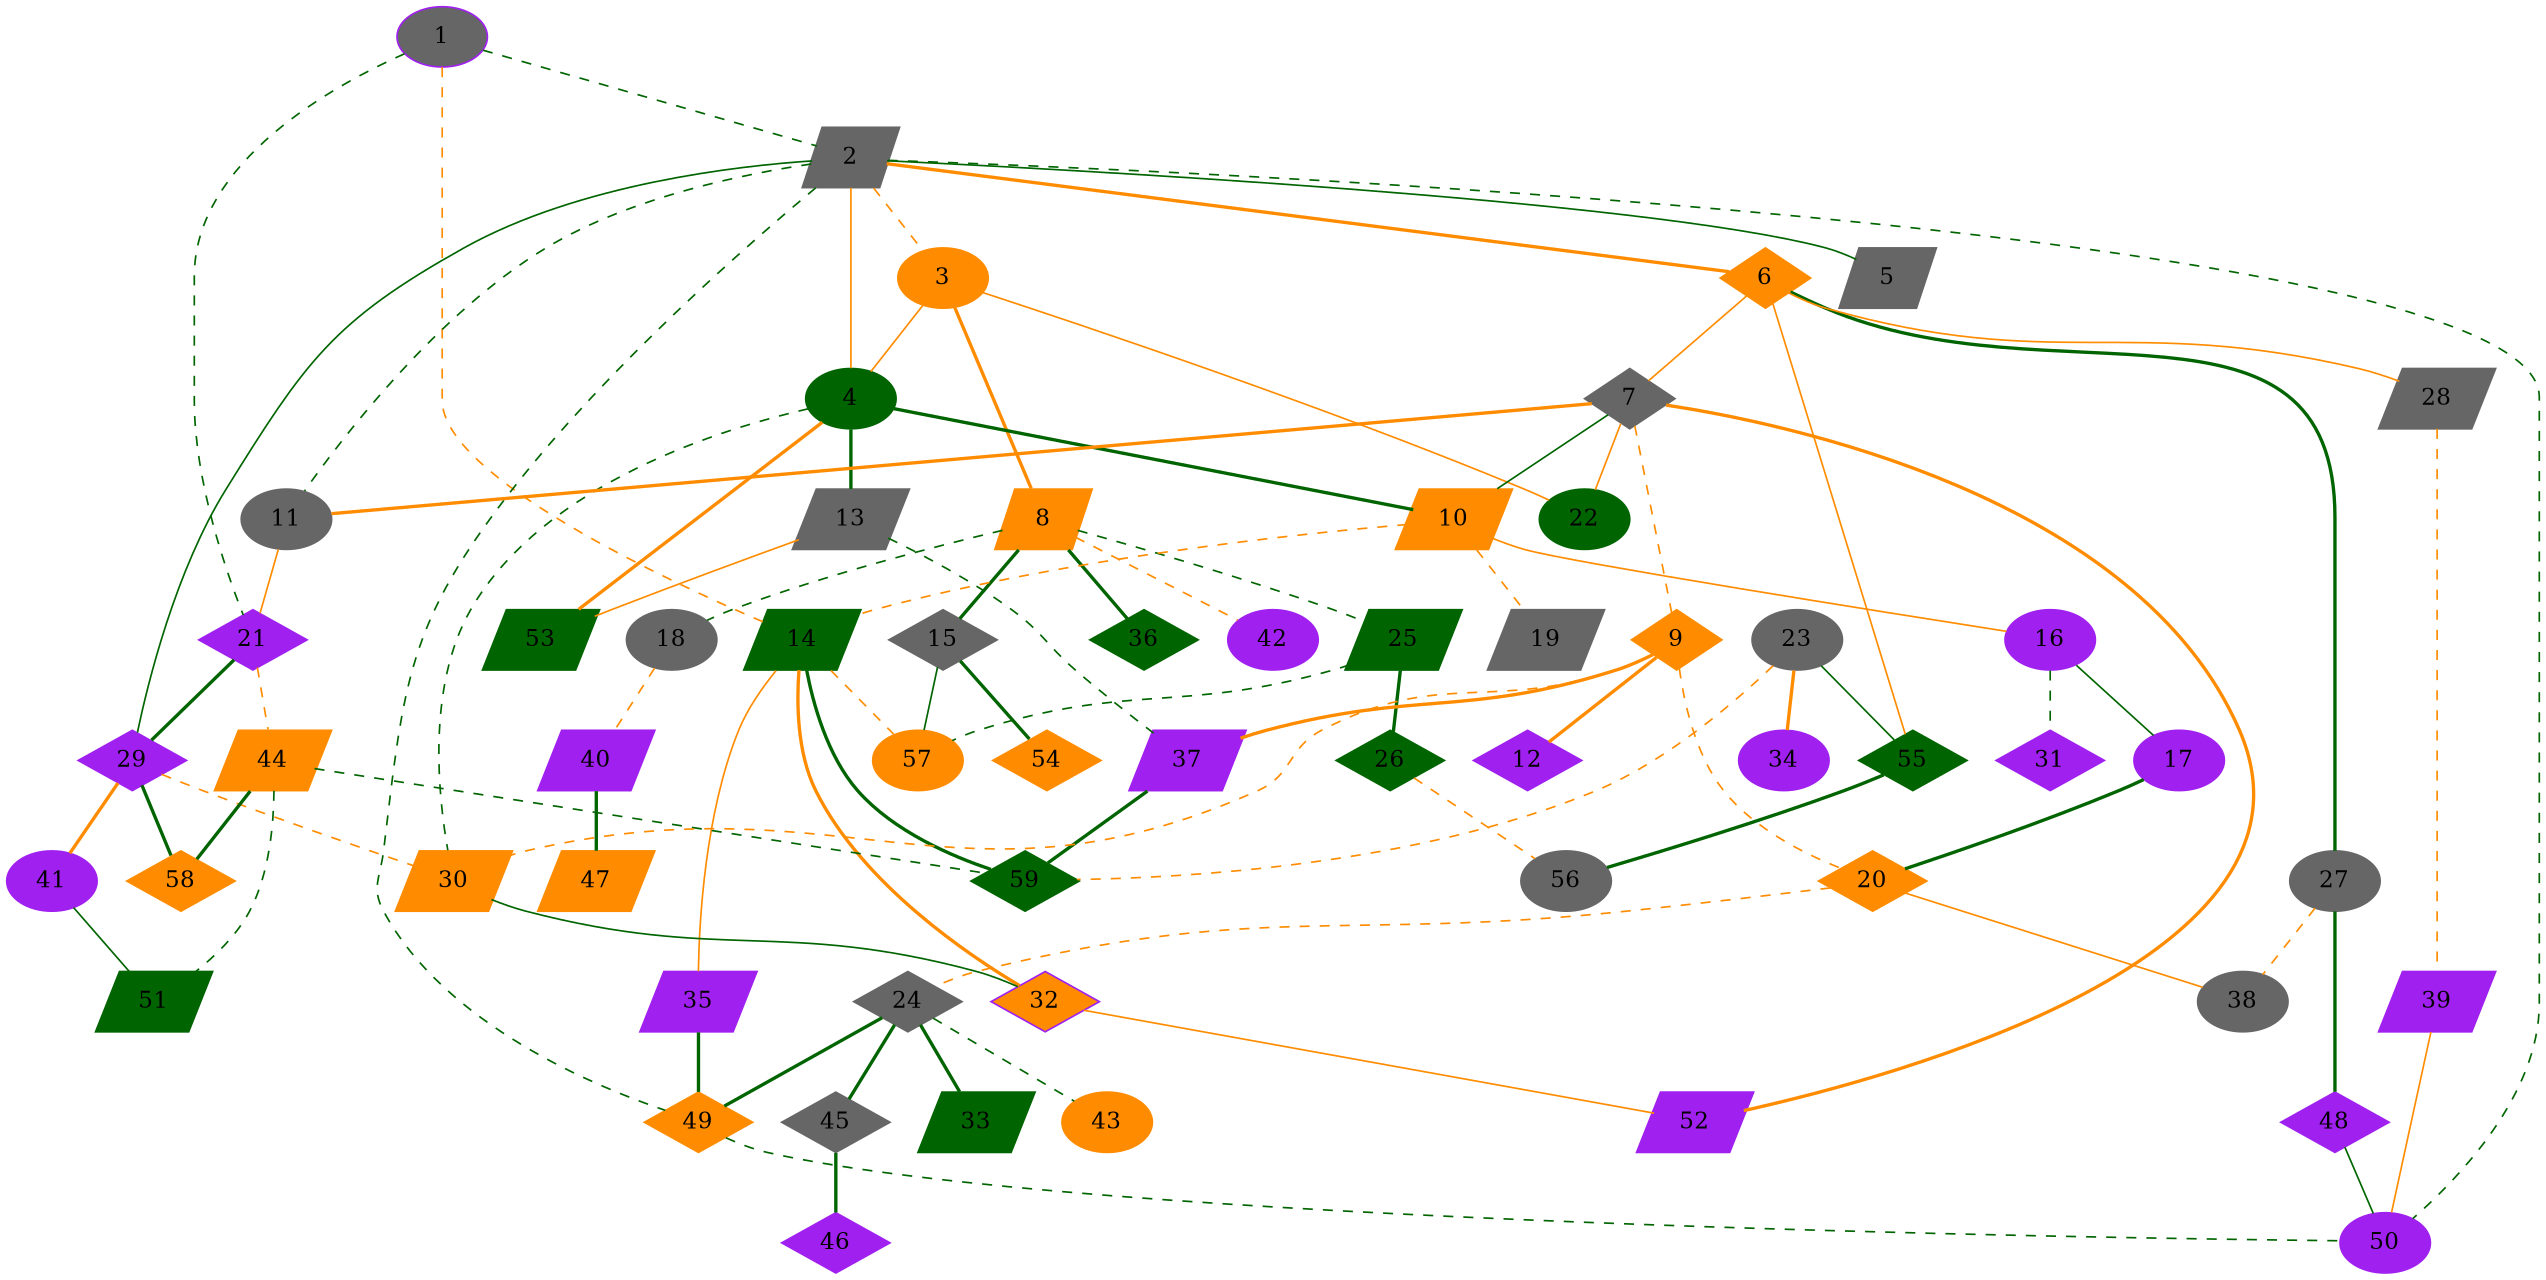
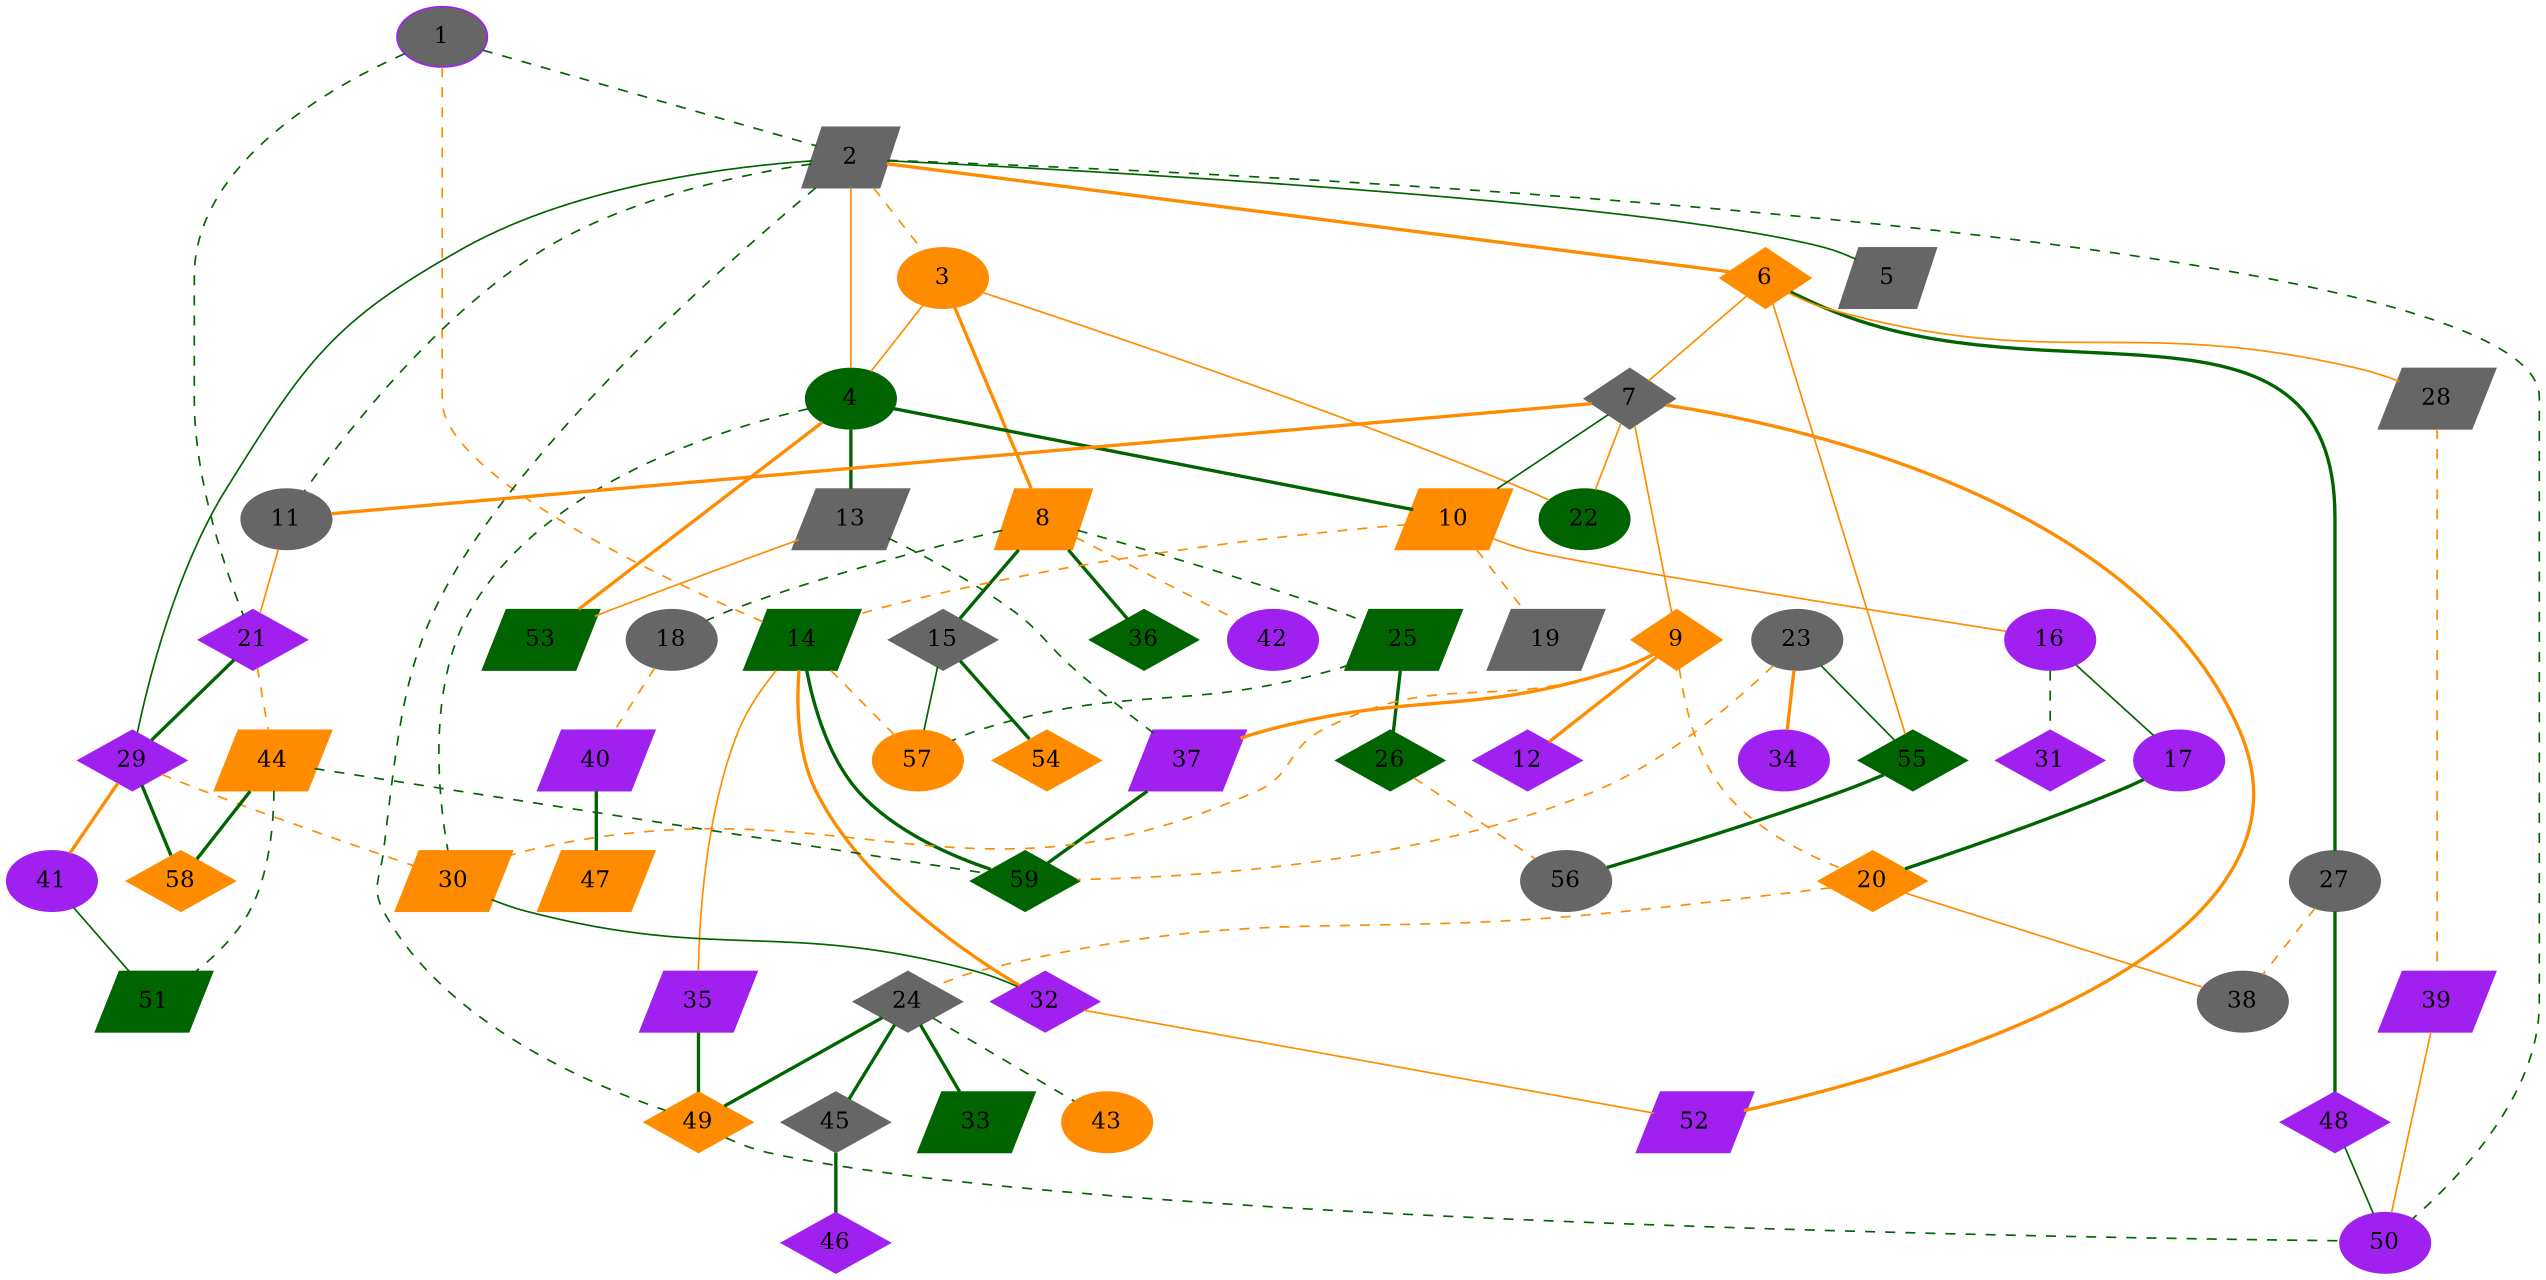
(1653, 519) -> (1653, 519)
(1045, 1002) -> (1045, 1002)
